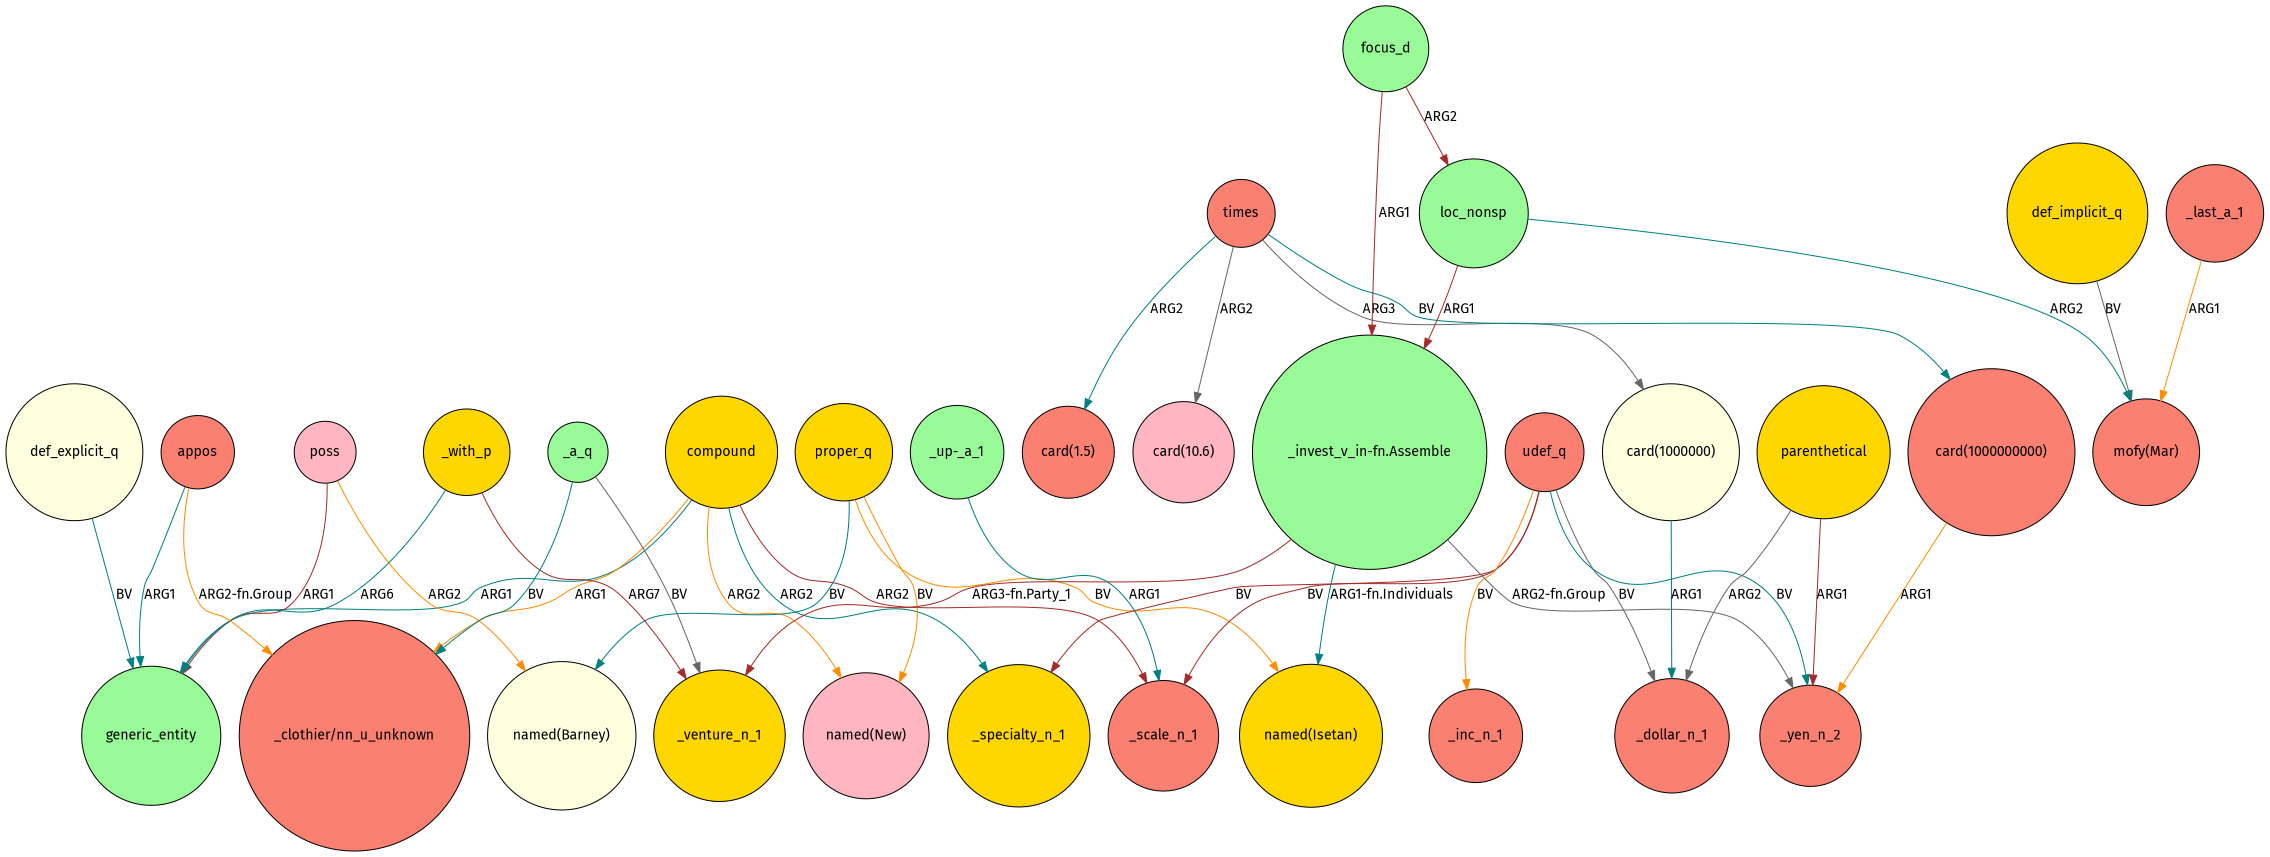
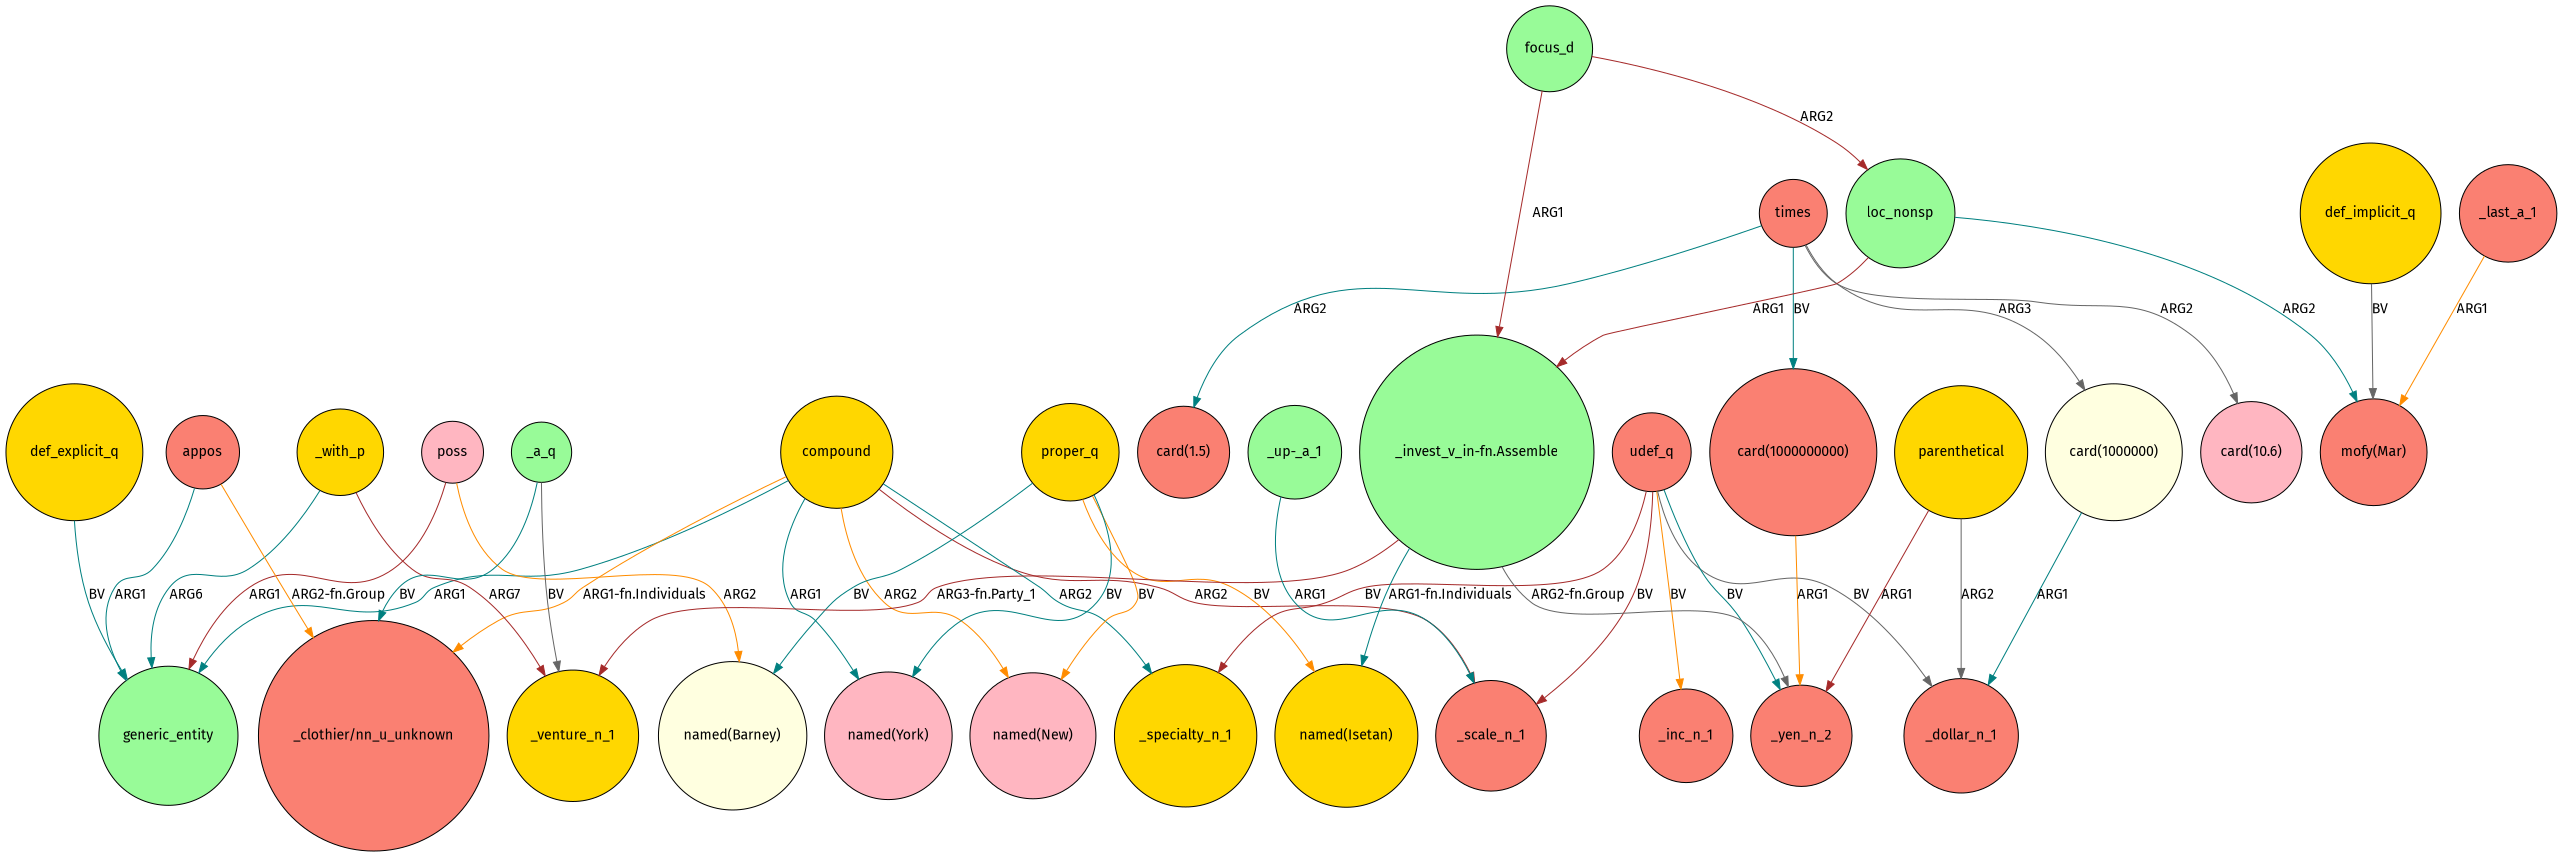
(74, 452) -> (74, 452)
(591, 595) -> (645, 595)
none -> (888, 736)
